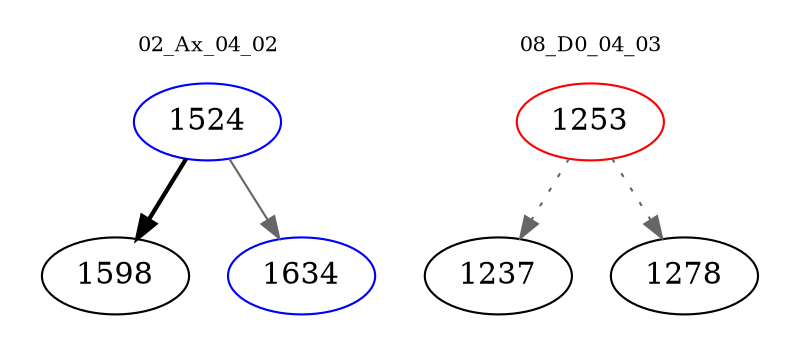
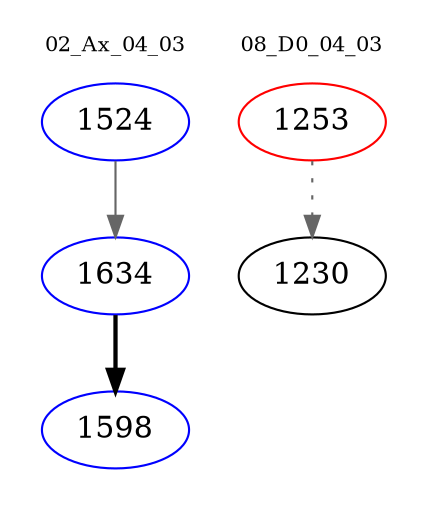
(209, 46) -> (116, 46)
(167, 189) -> (116, 342)
(116, 276) -> (116, 430)
(498, 276) -> (312, 276)
(684, 276) -> none
